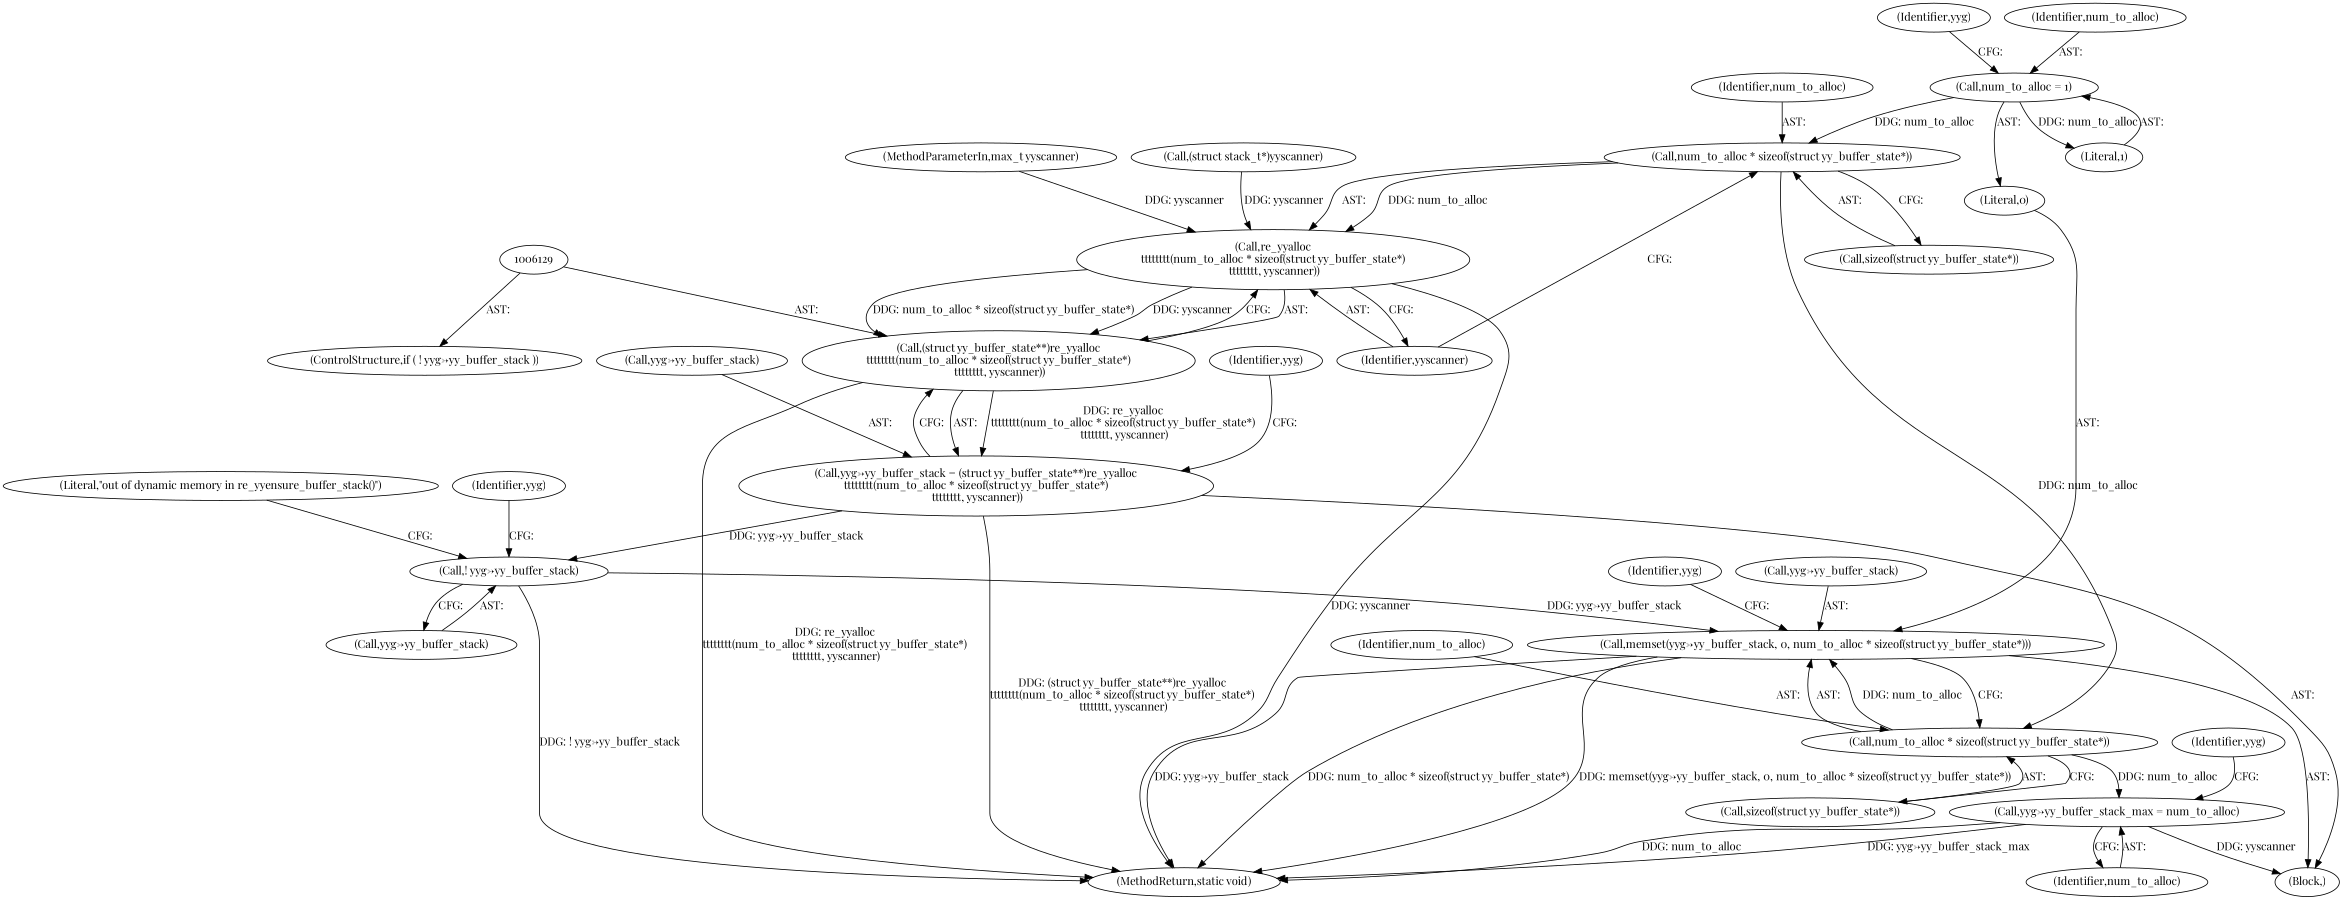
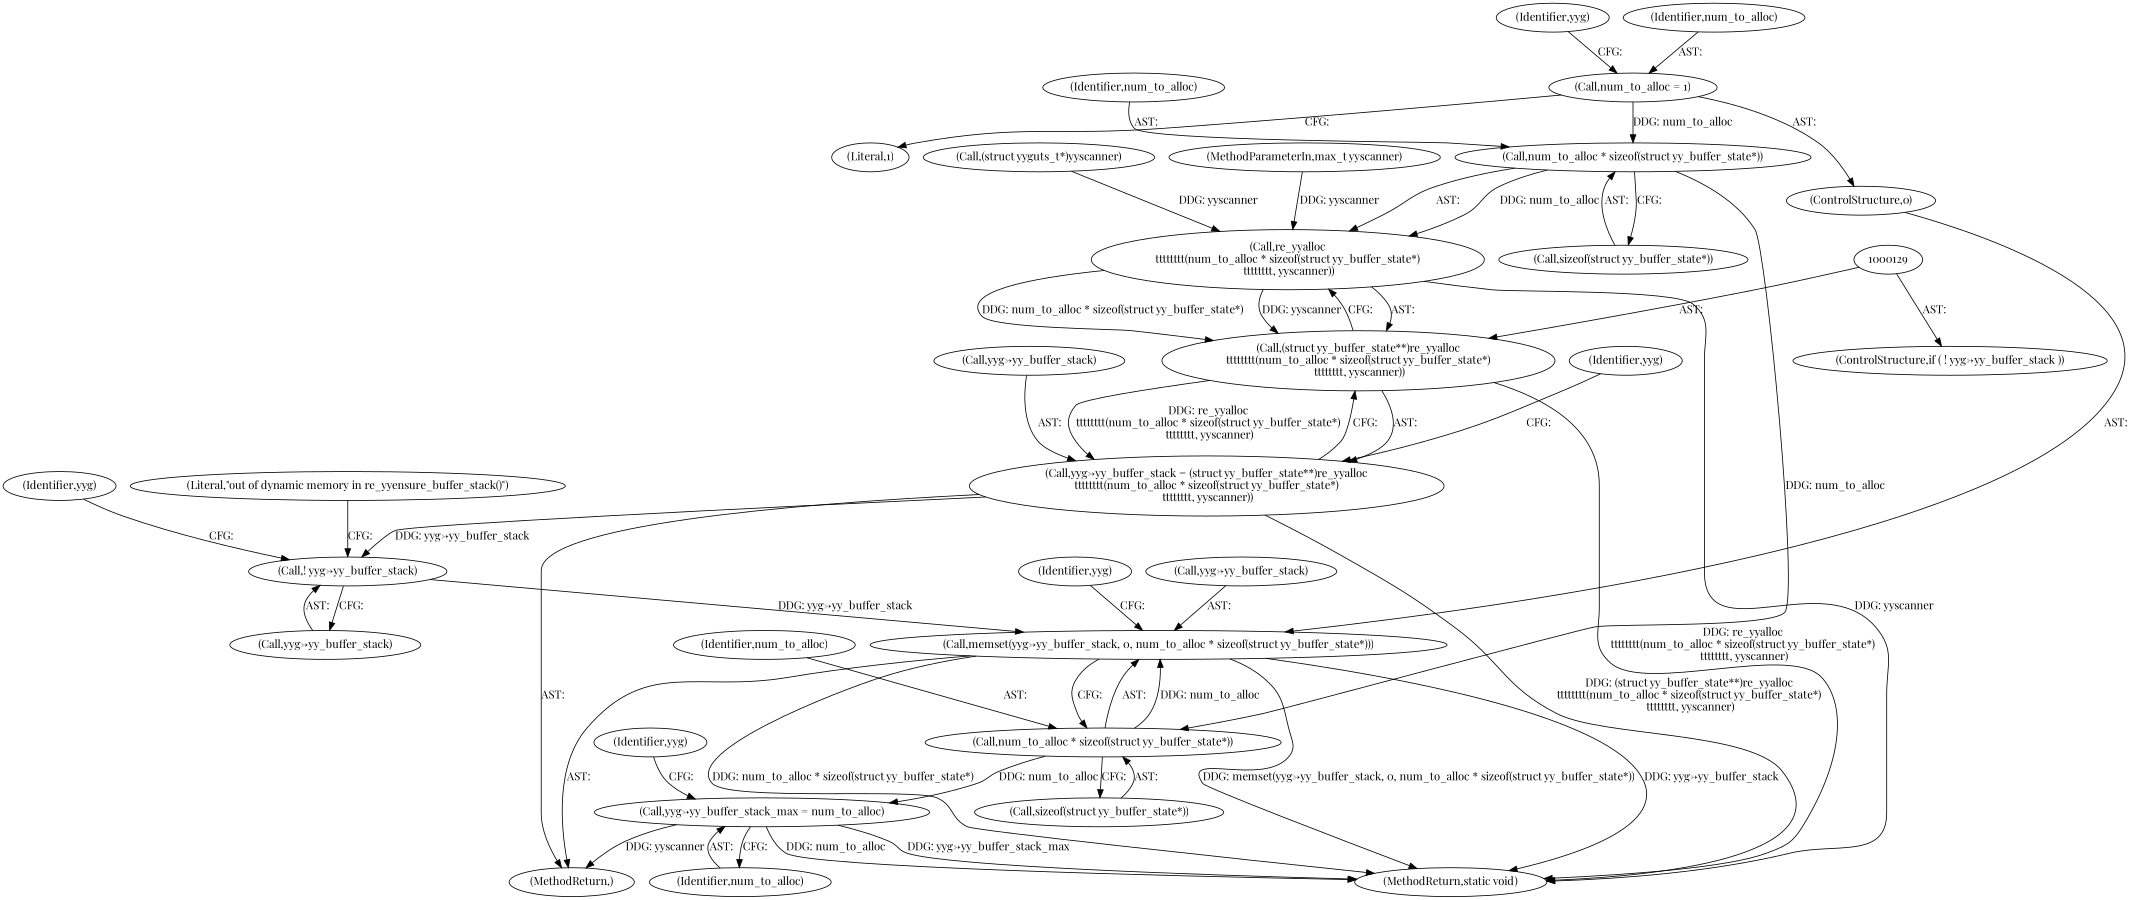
(2131, 111) -> none
(2088, 122) -> (1319, 122)
(1244, 157) -> (1039, 157)
(2005, 201) -> (1861, 201)
(534, 260) -> (1888, 260)
(1414, 361) -> none
(688, 860) -> none
(2307, 882) -> (572, 882)
